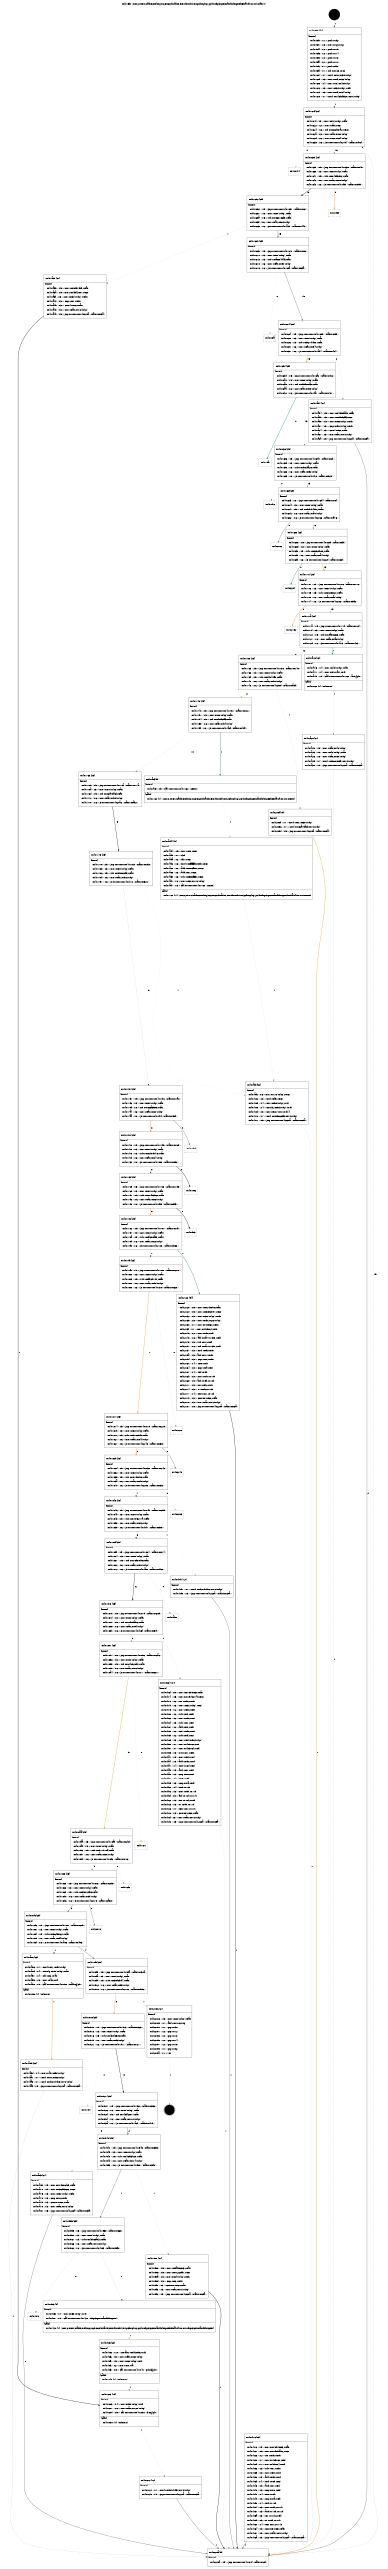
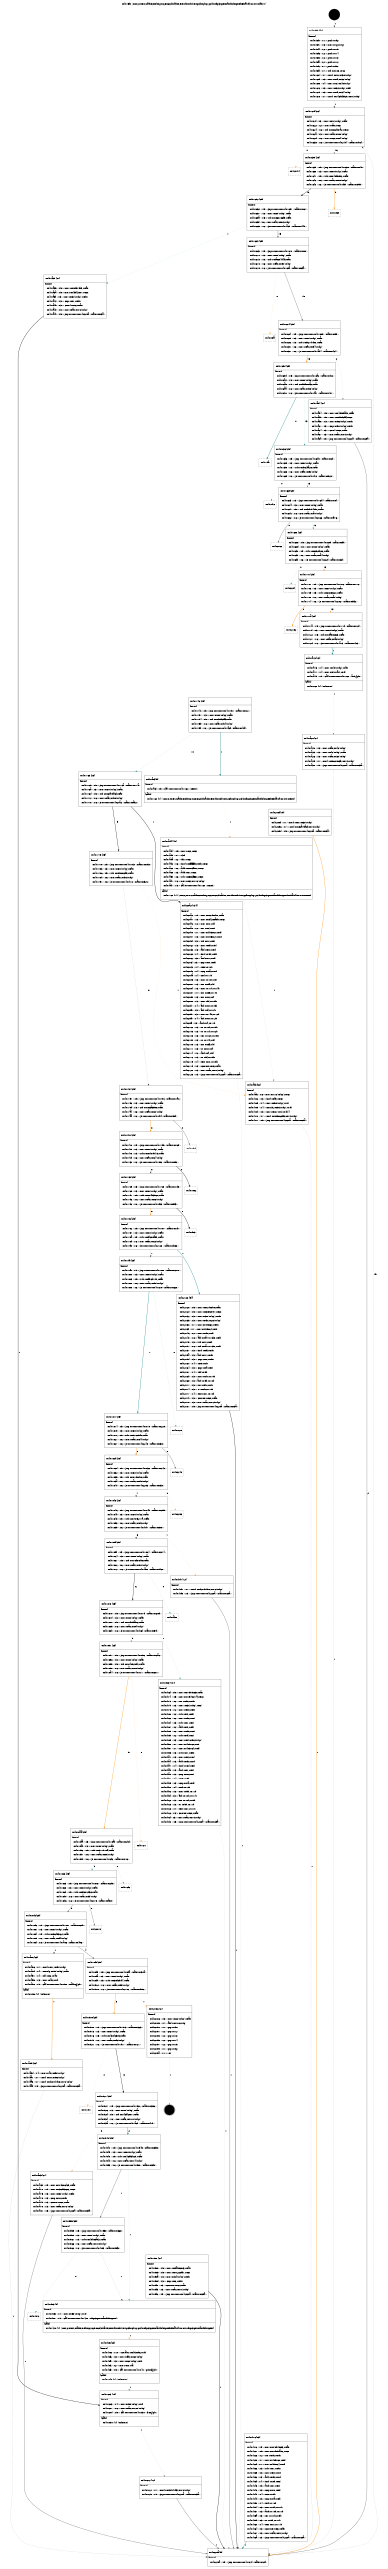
(323, 567) -> (323, 567)
(296, 573) -> (296, 573)
(270, 672) -> none
none -> (212, 990)
(143, 1352) -> (143, 1352)
(152, 2211) -> (129, 2234)
